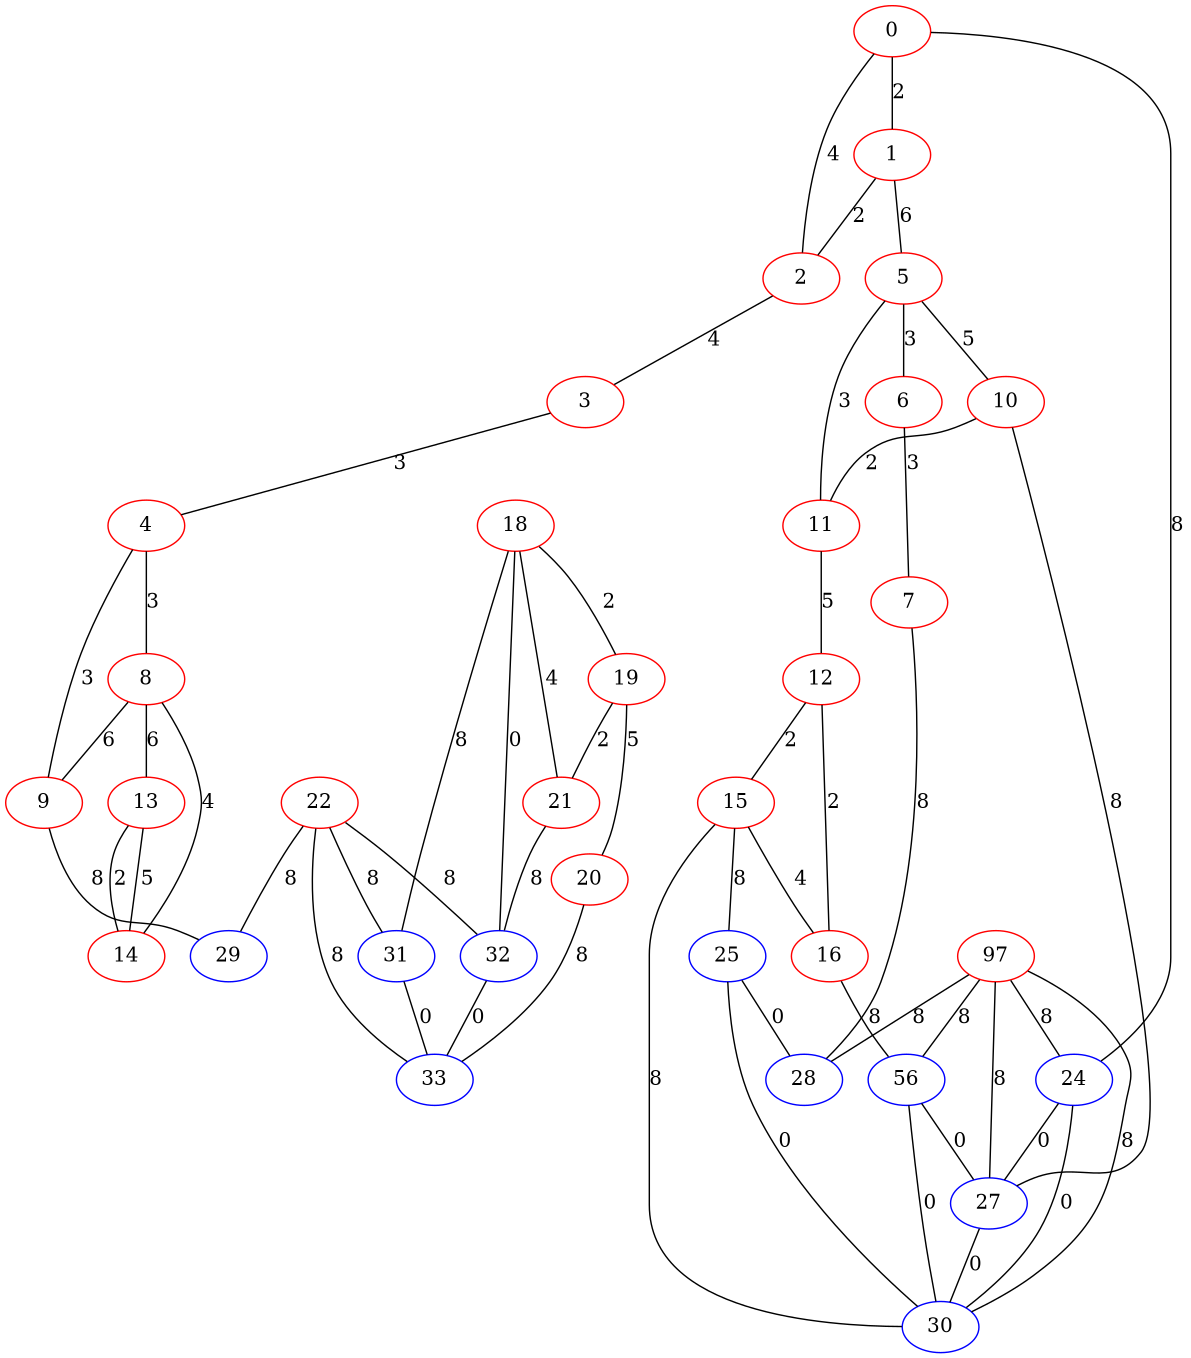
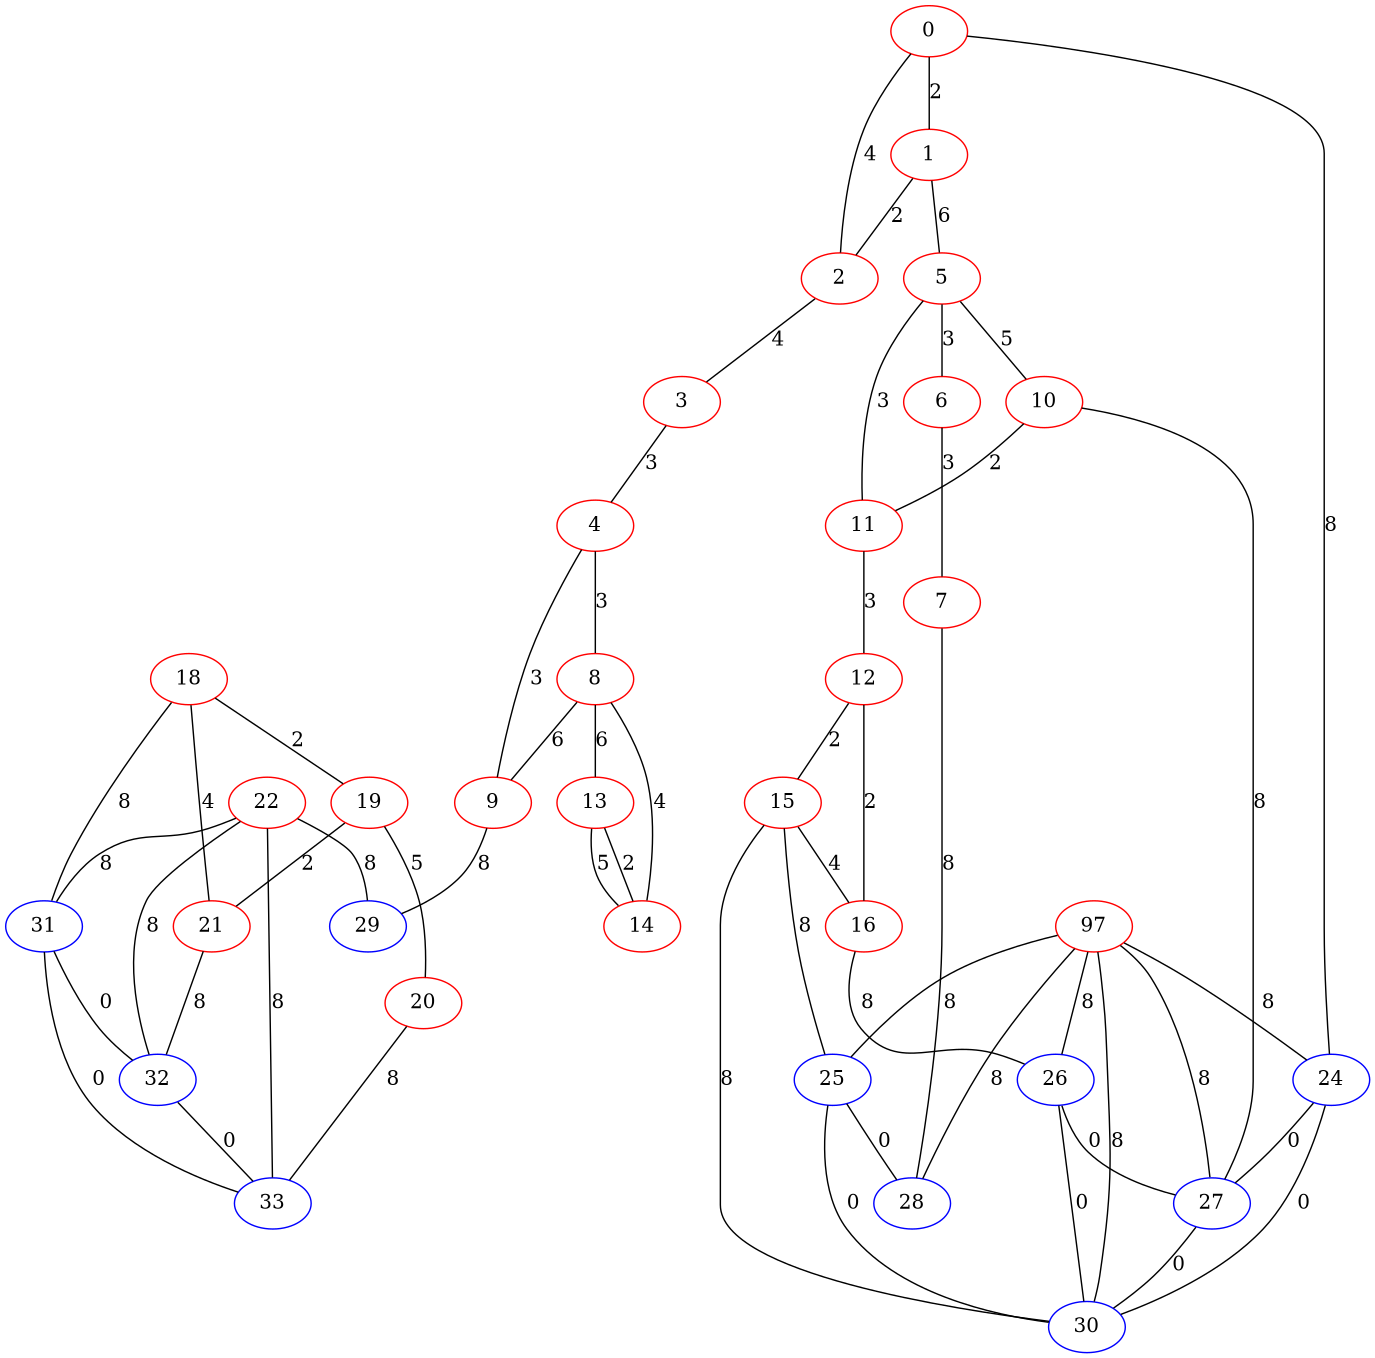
(828, 602) -> (871, 602)
(507, 741) -> (86, 1011)
none -> (954, 972)
(906, 1080) -> (1056, 1080)
